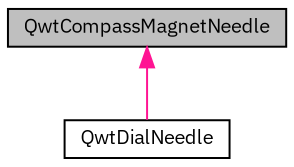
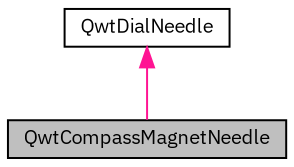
(147, 94) -> (147, 94)
